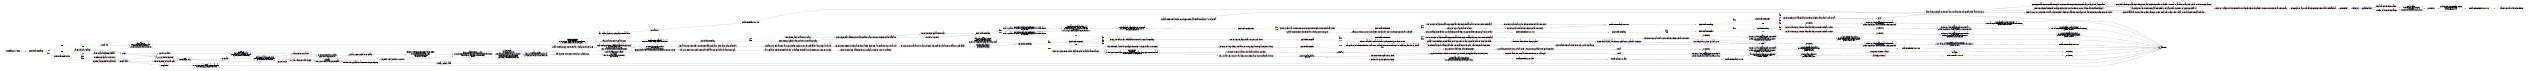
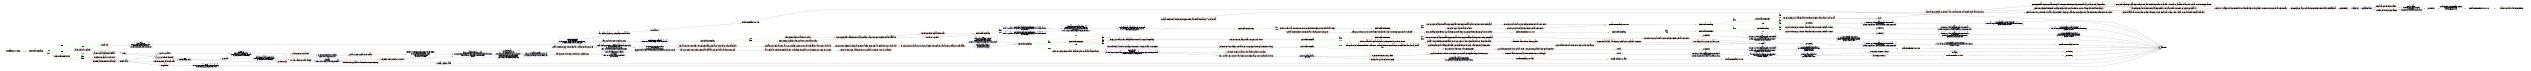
(1307, 47) -> (1307, 47)
(1340, 53) -> none
(1382, 56) -> (1382, 56)
(1955, 56) -> (1955, 56)
